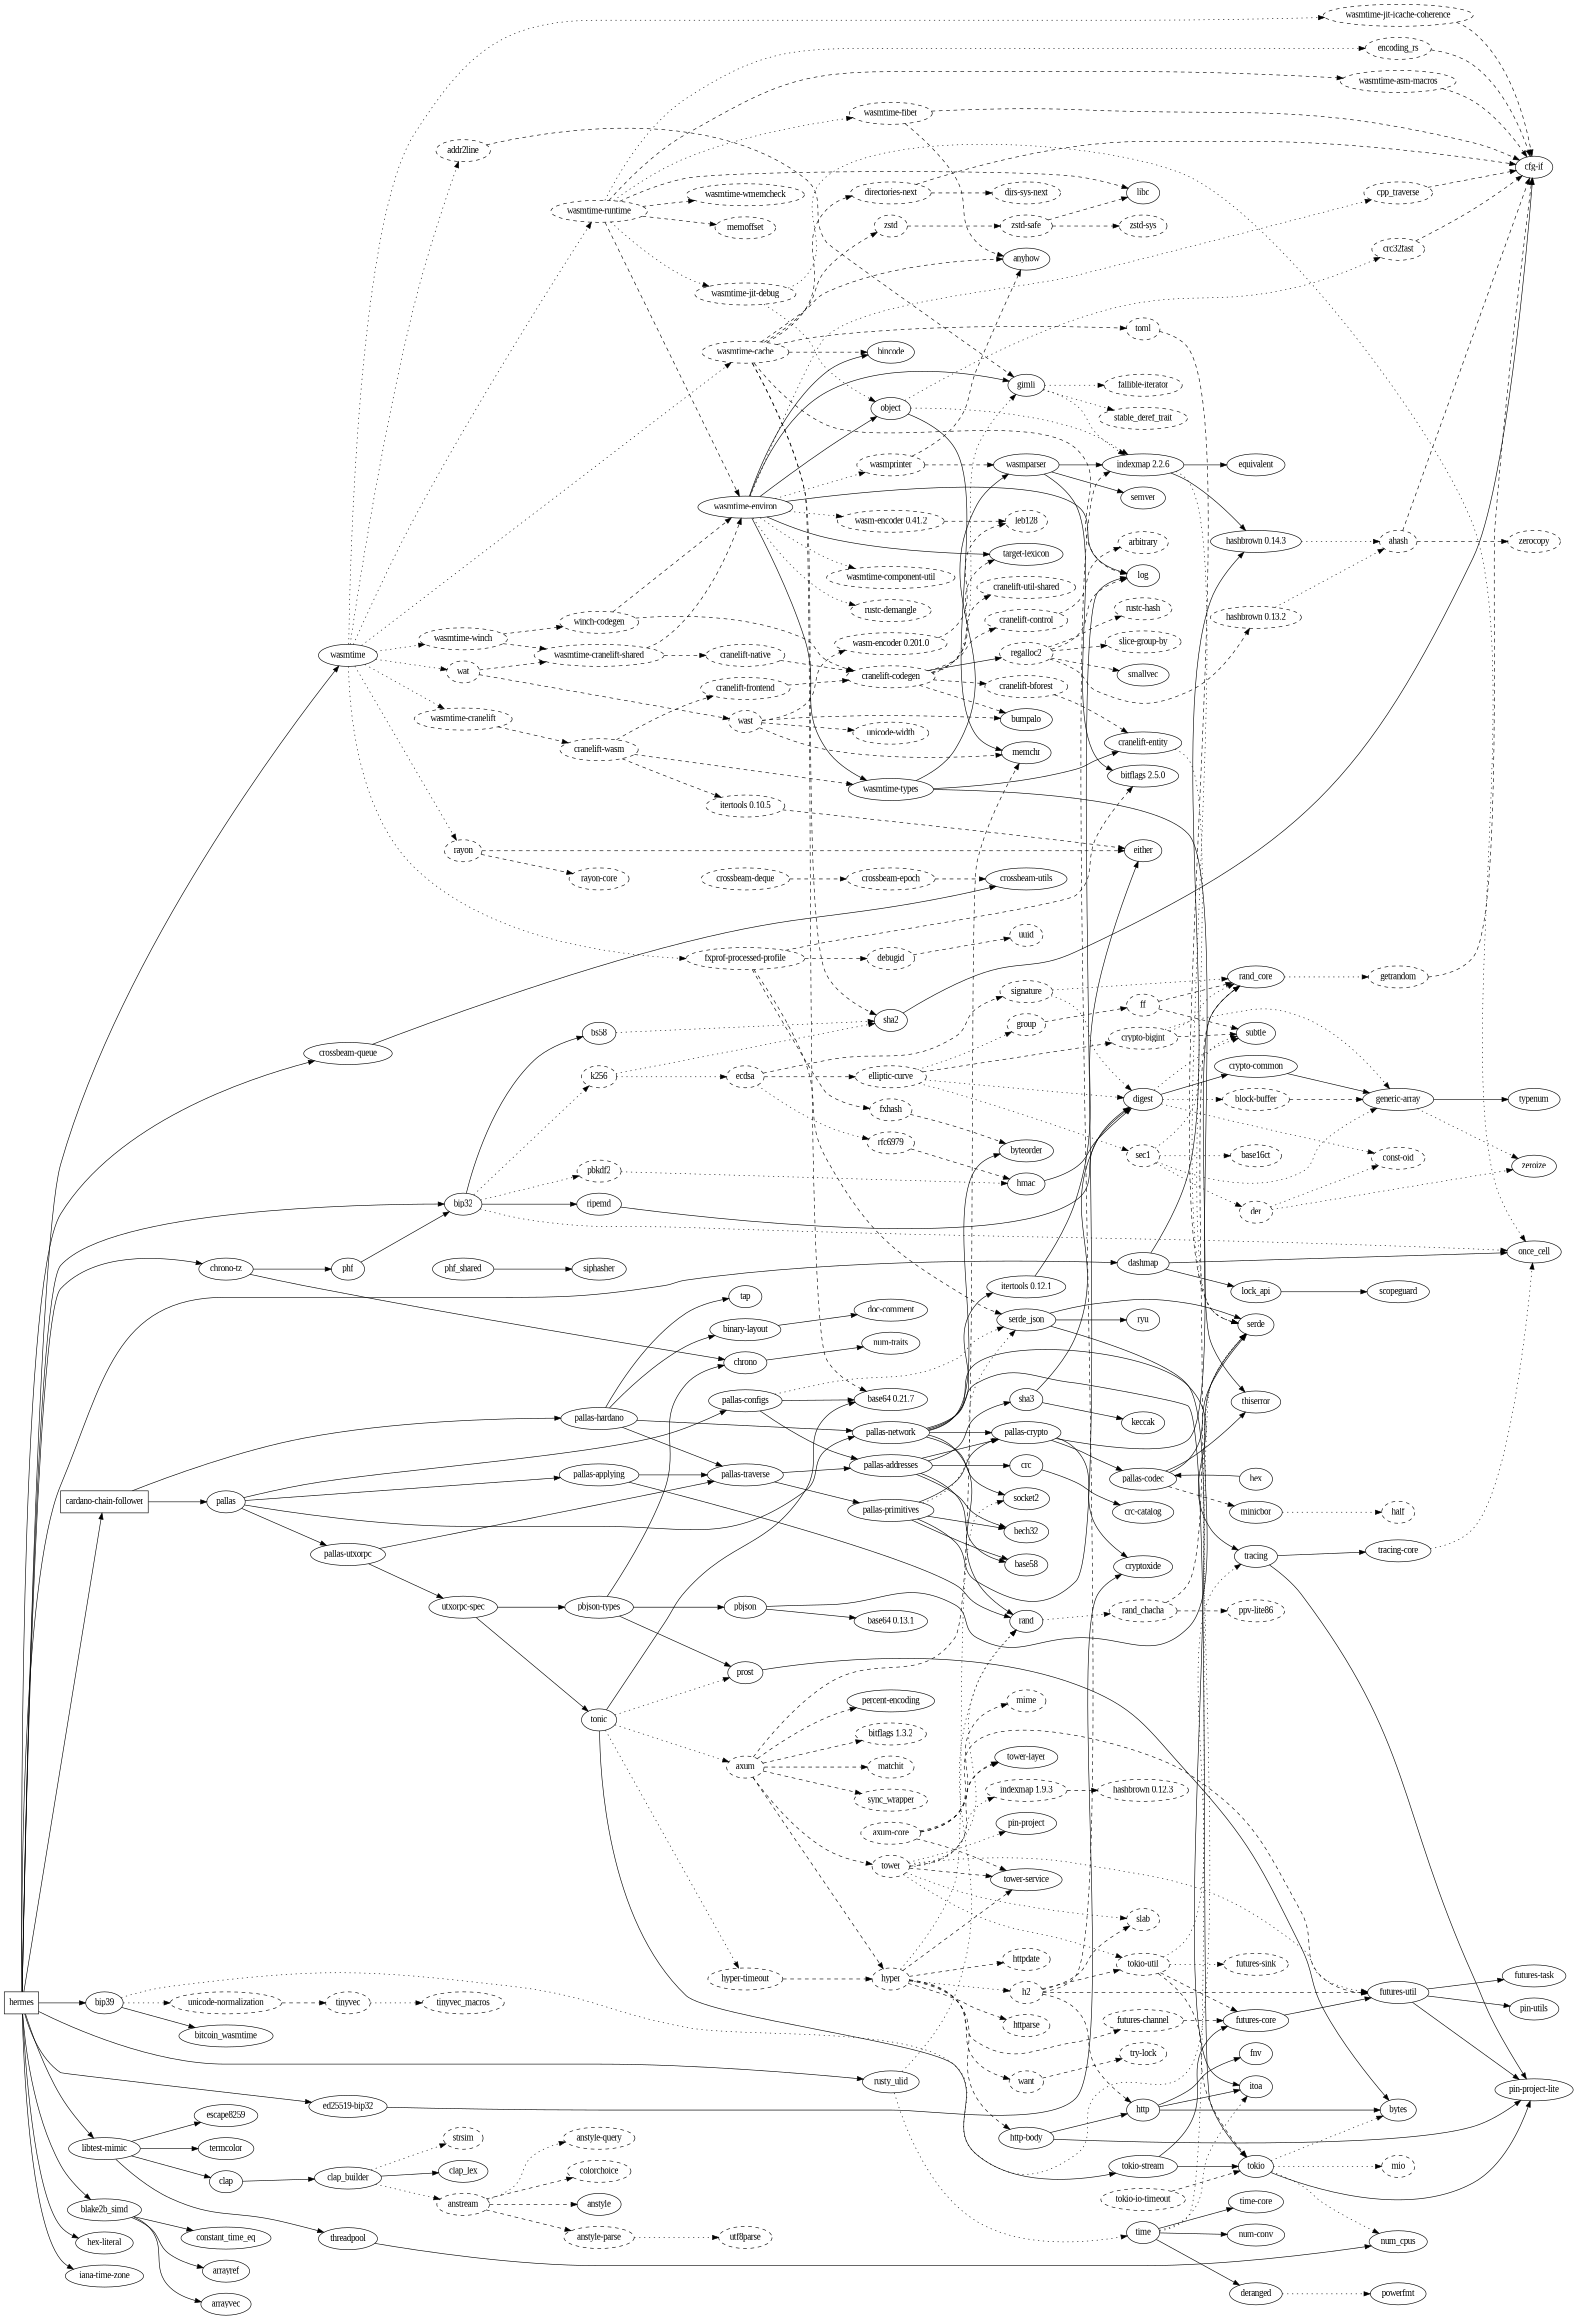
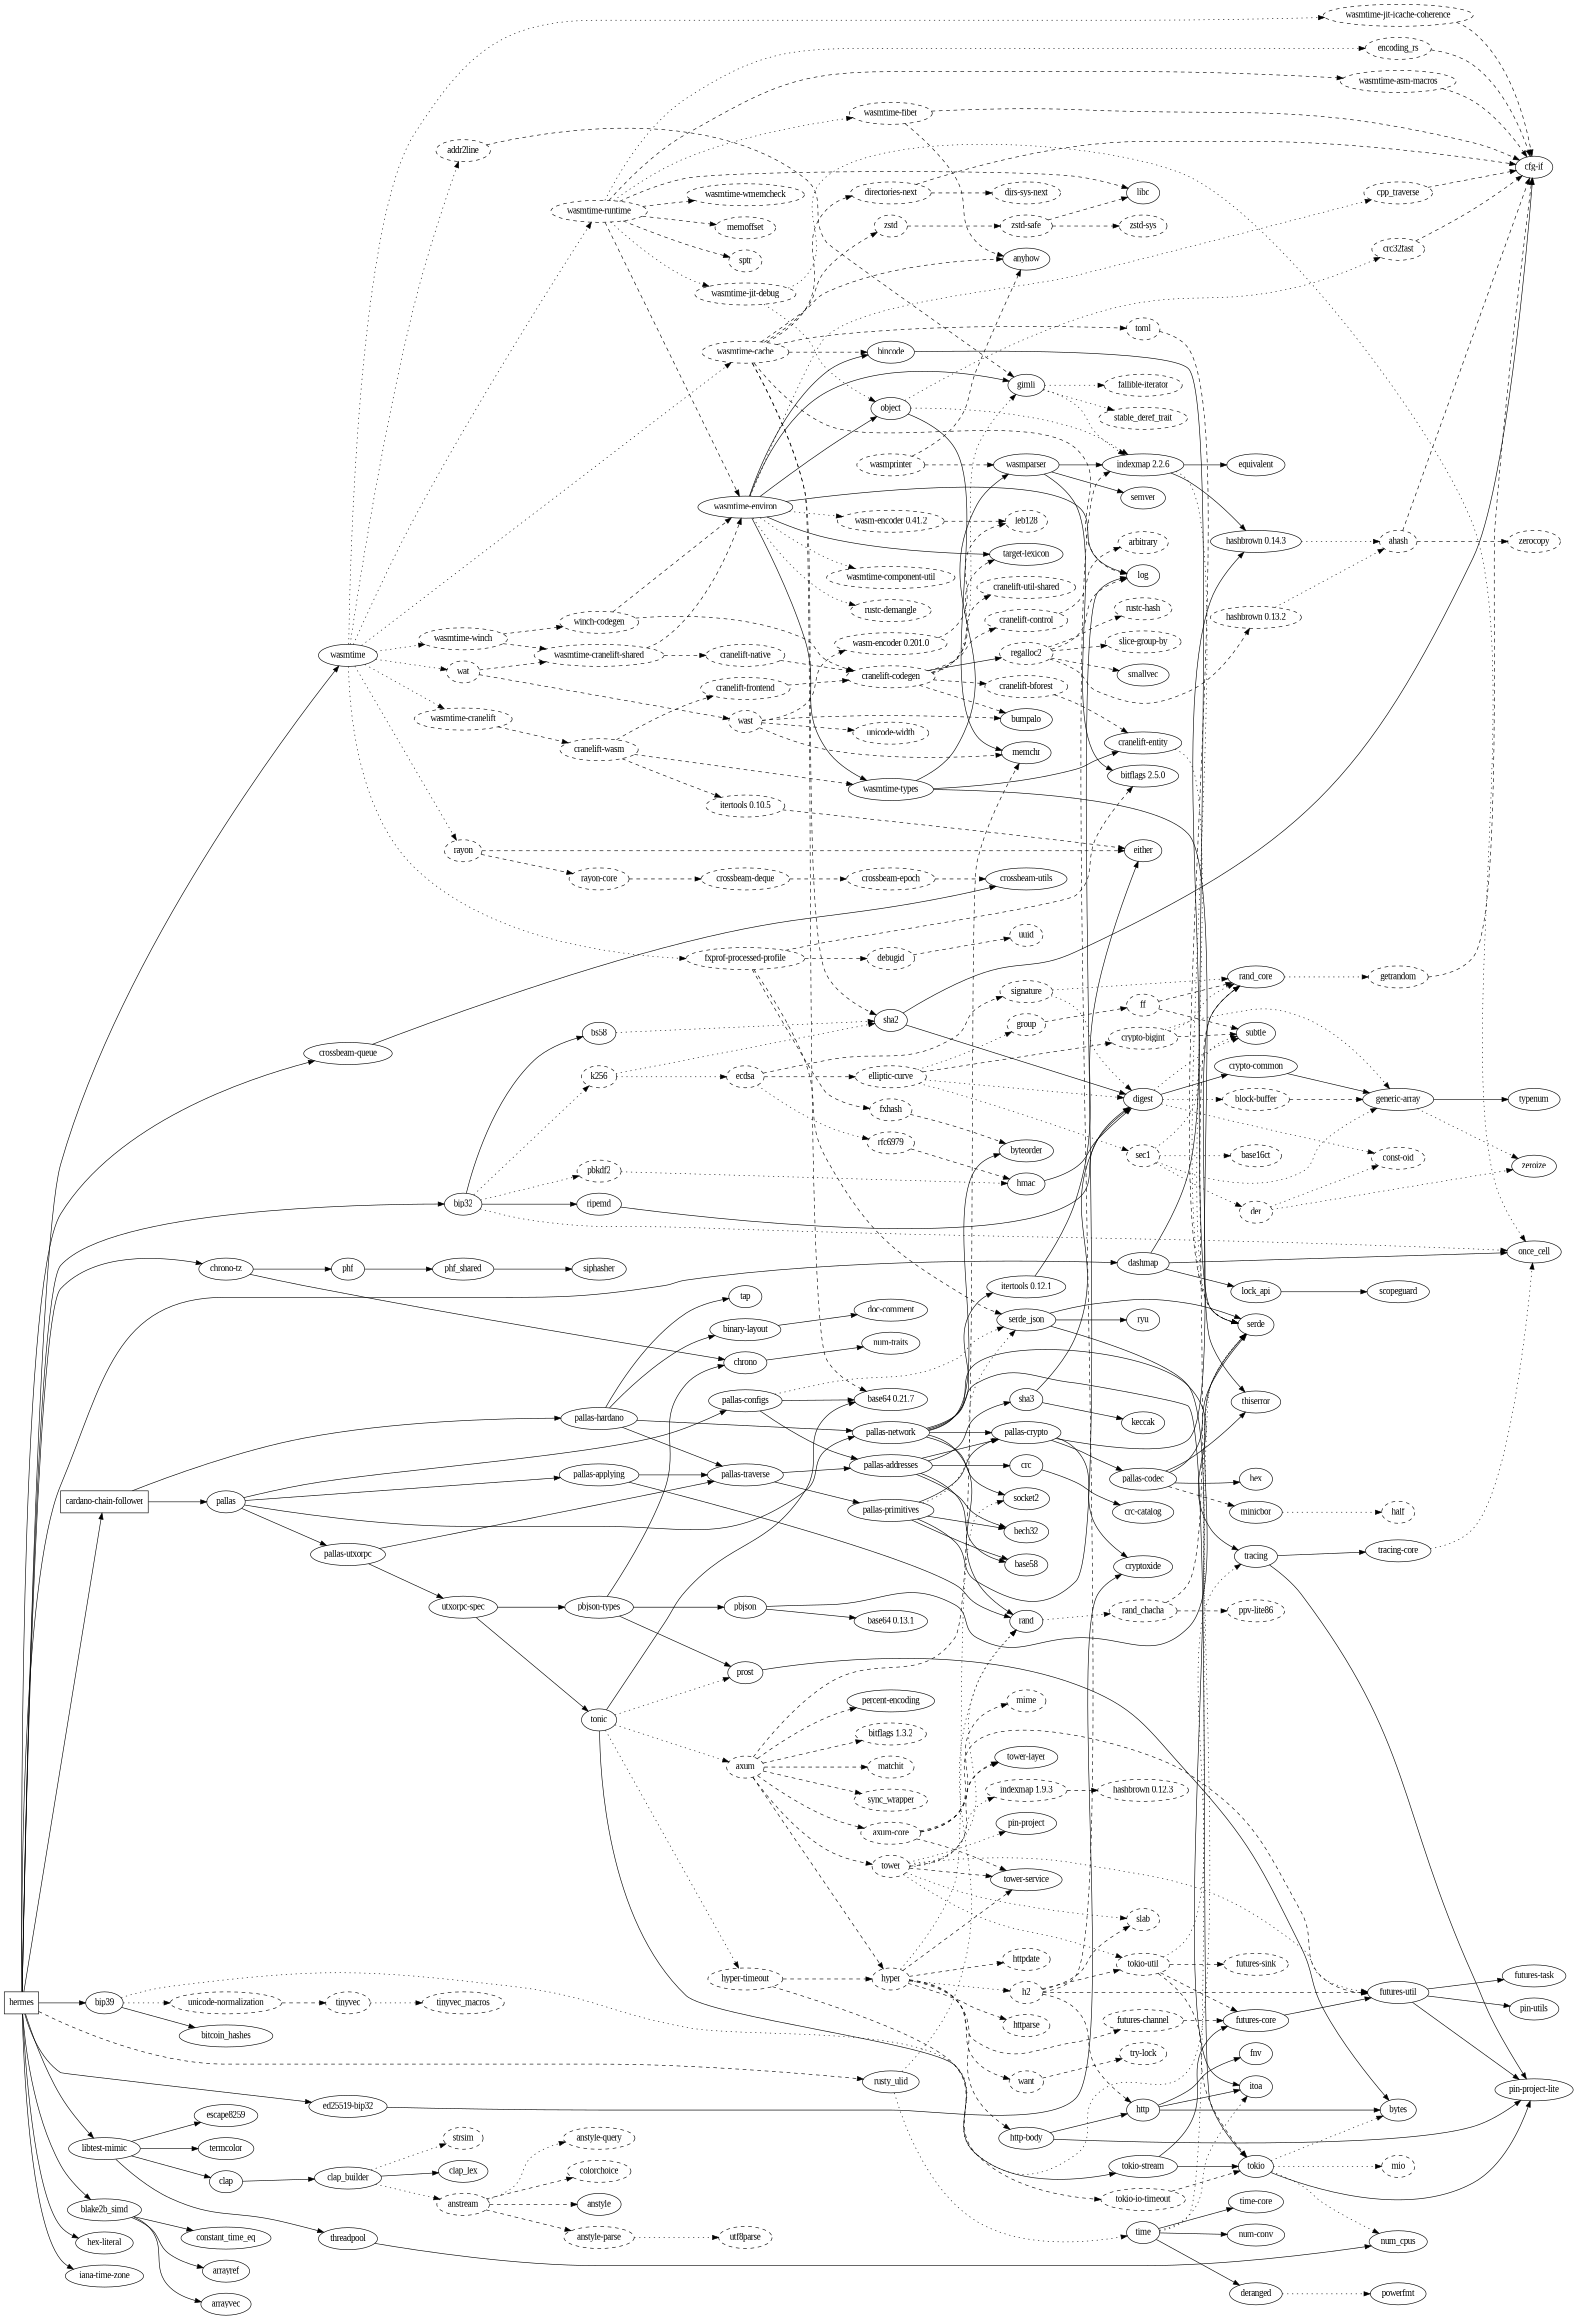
none -> (745, 261)
(817, 486) -> none
none -> (1202, 496)
none -> (662, 879)
none -> (1002, 1055)
(402, 1238) -> (395, 1269)
(1210, 1475) -> (1210, 1483)
none -> (805, 1806)
(1191, 1964) -> (1191, 1964)
(226, 2036) -> (226, 2036)
none -> (930, 2047)
(444, 2064) -> (444, 2064)
